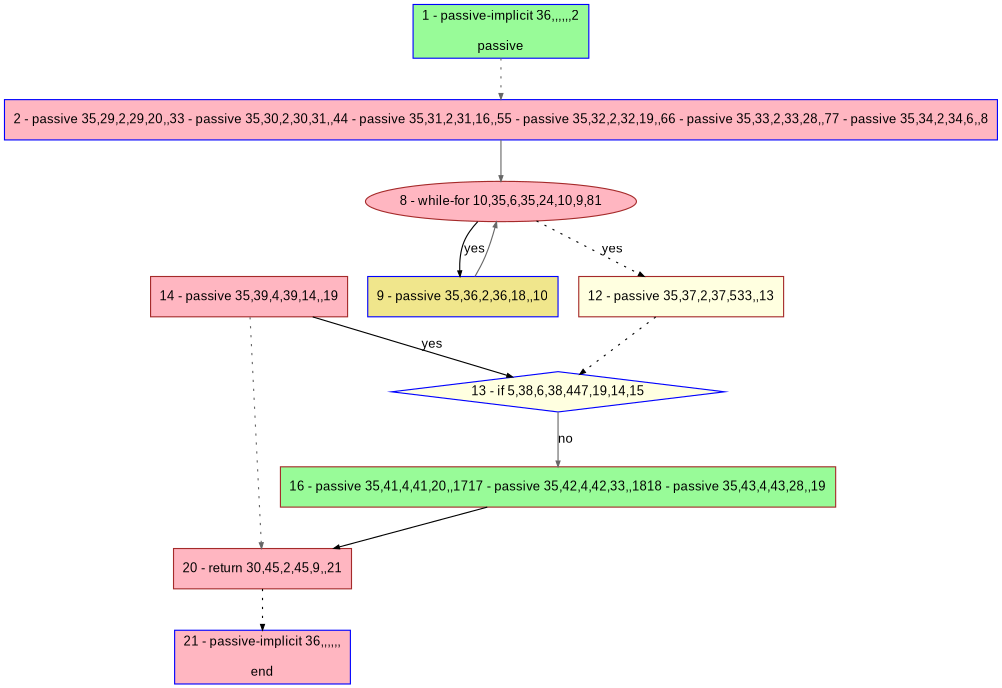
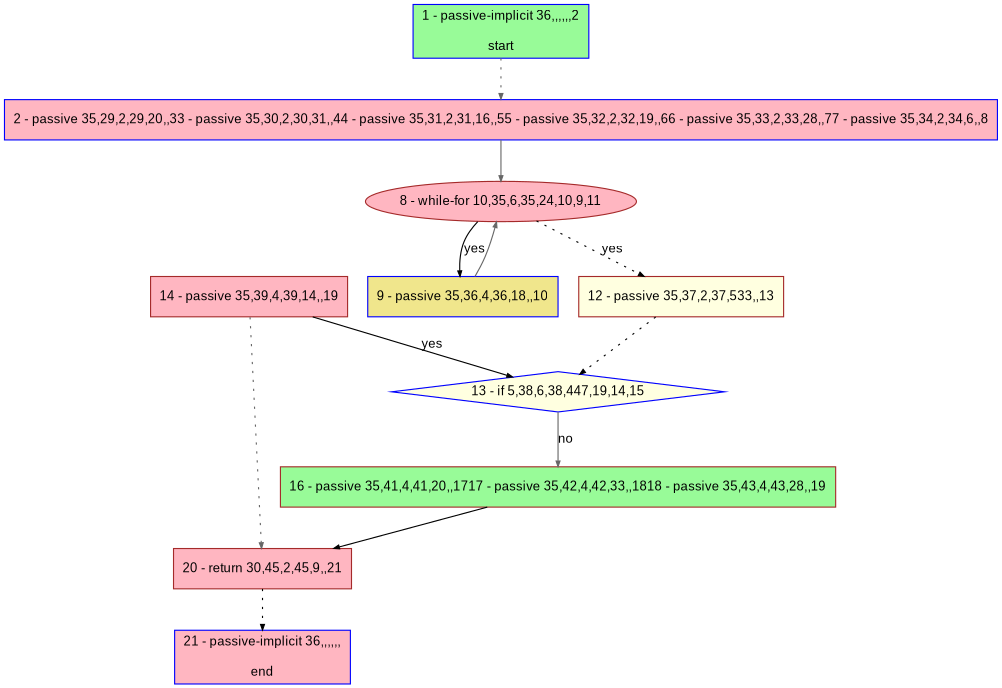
(501, 31) -> (501, 31)
(501, 202) -> (501, 202)
(463, 297) -> (463, 297)
